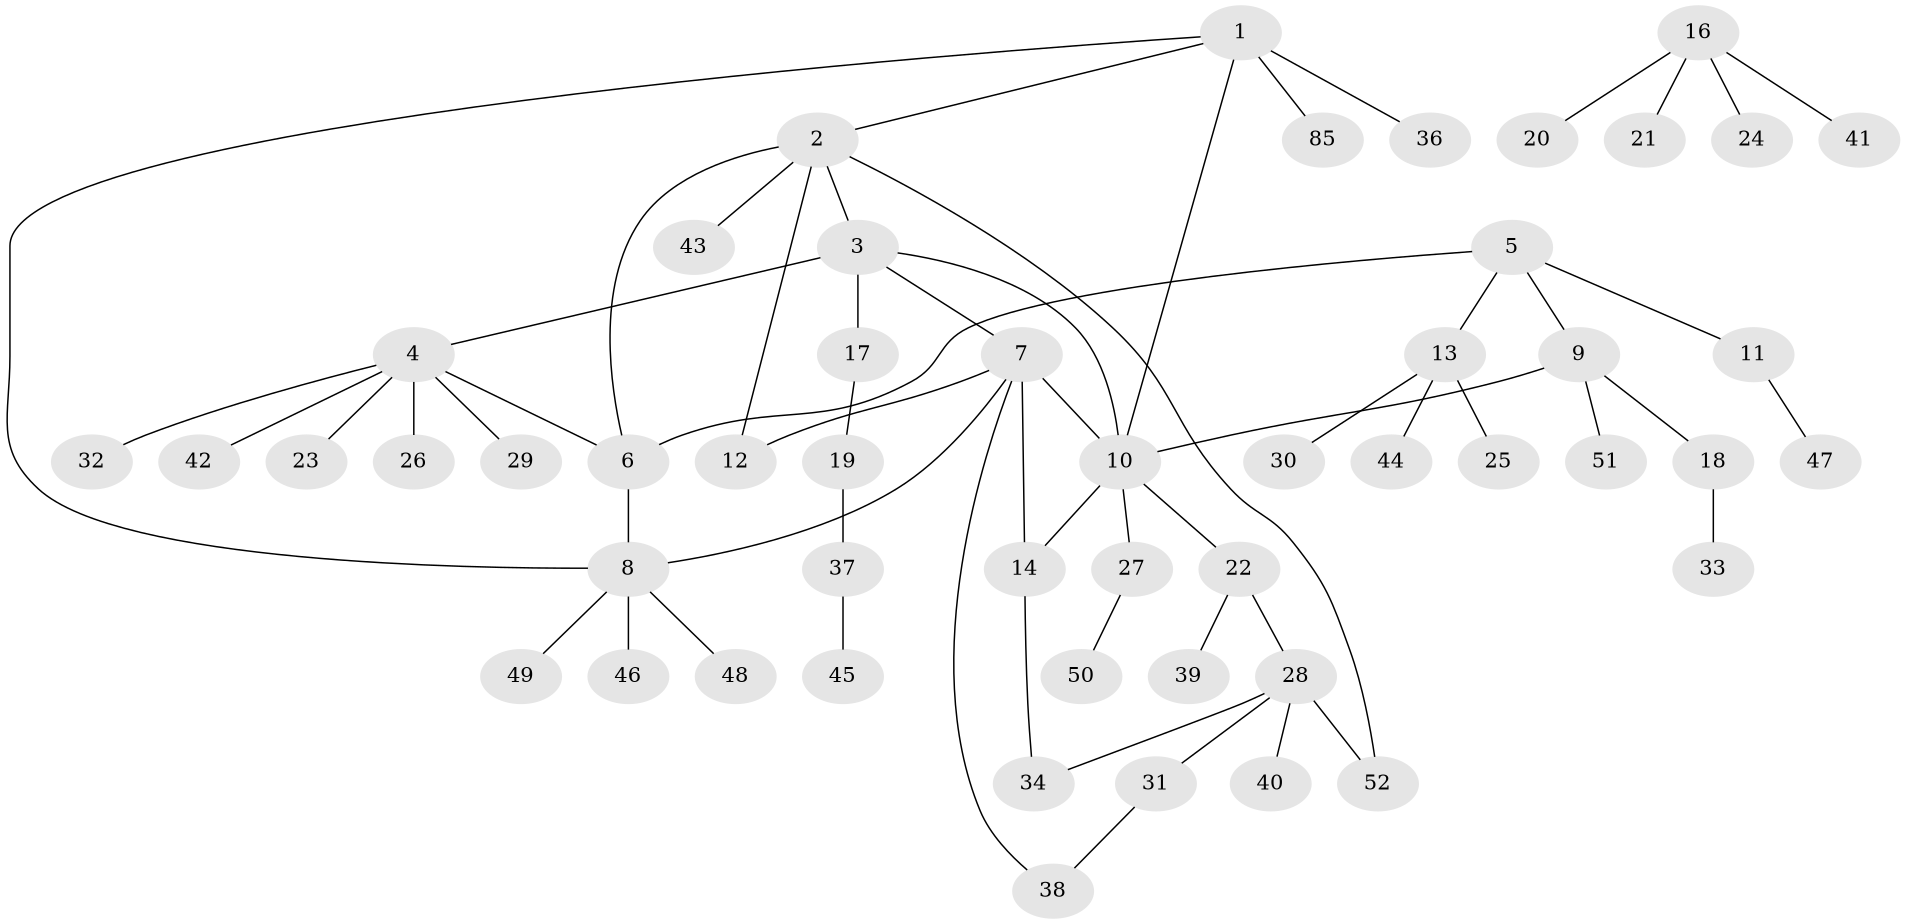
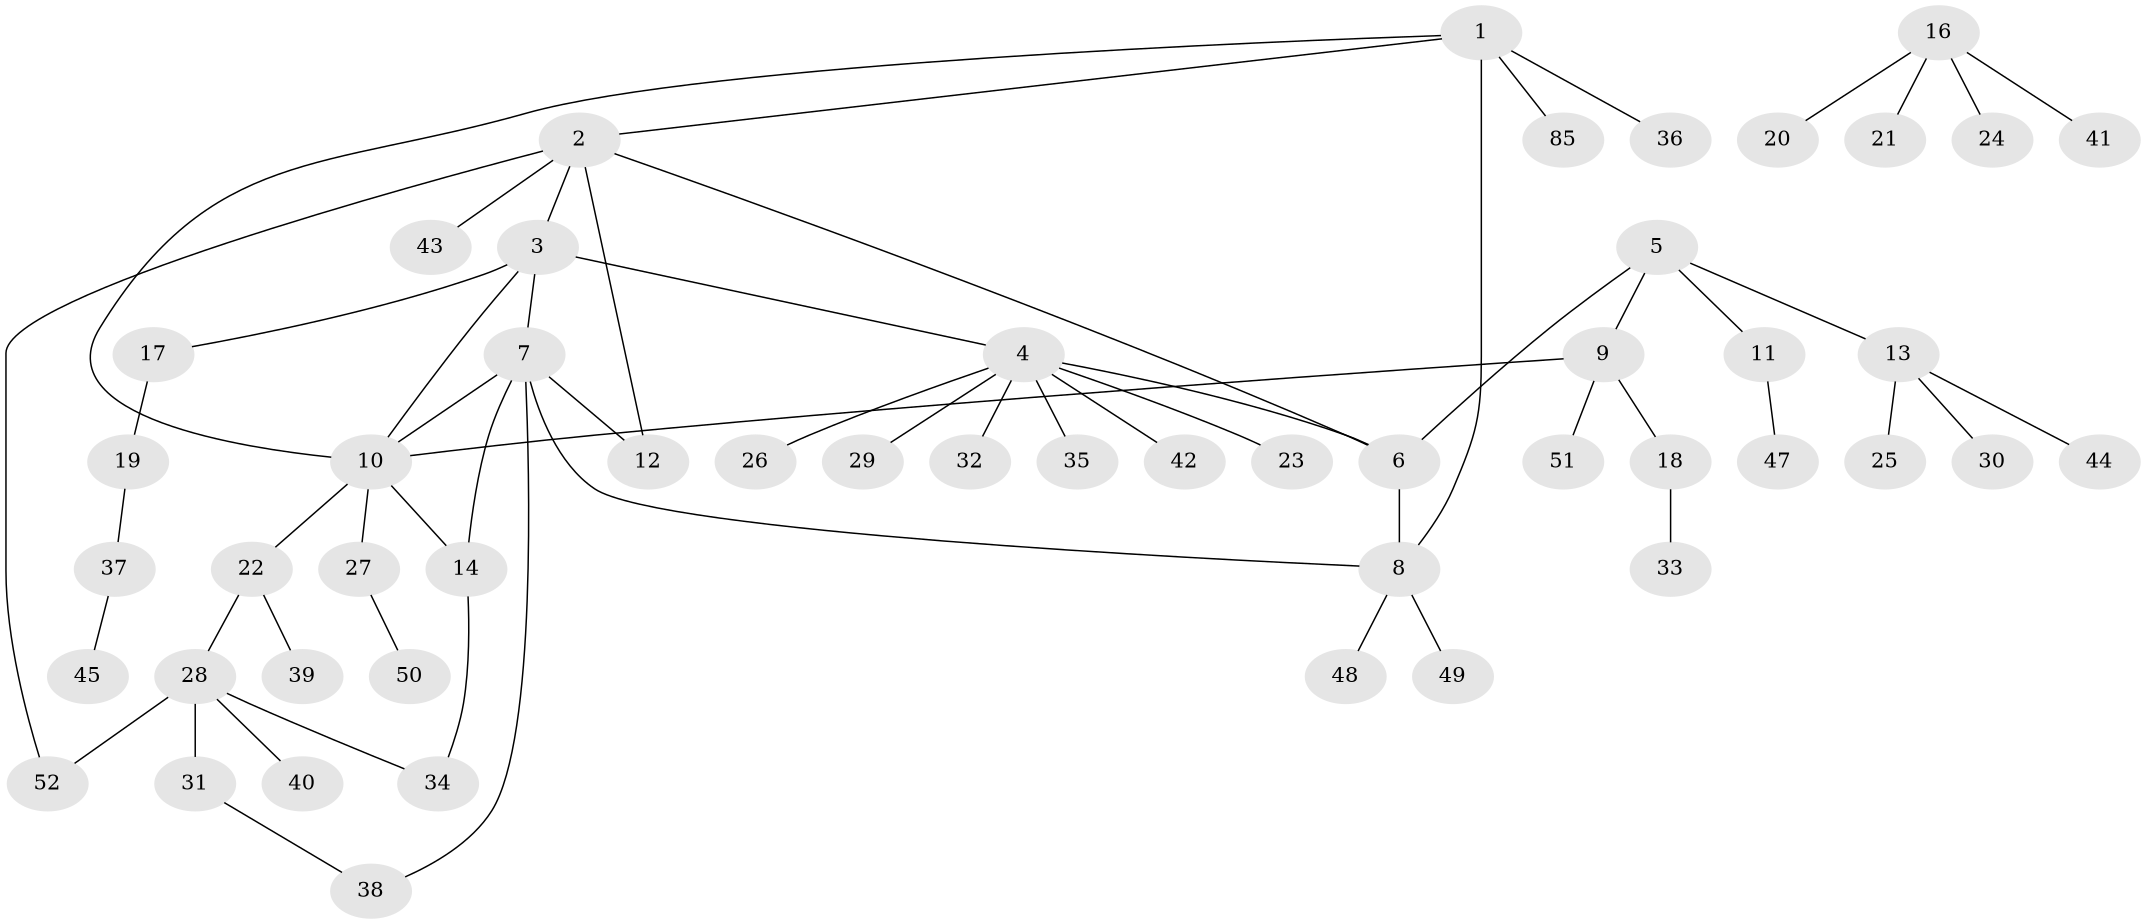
none -> (1077, 462)
(628, 677) -> none
